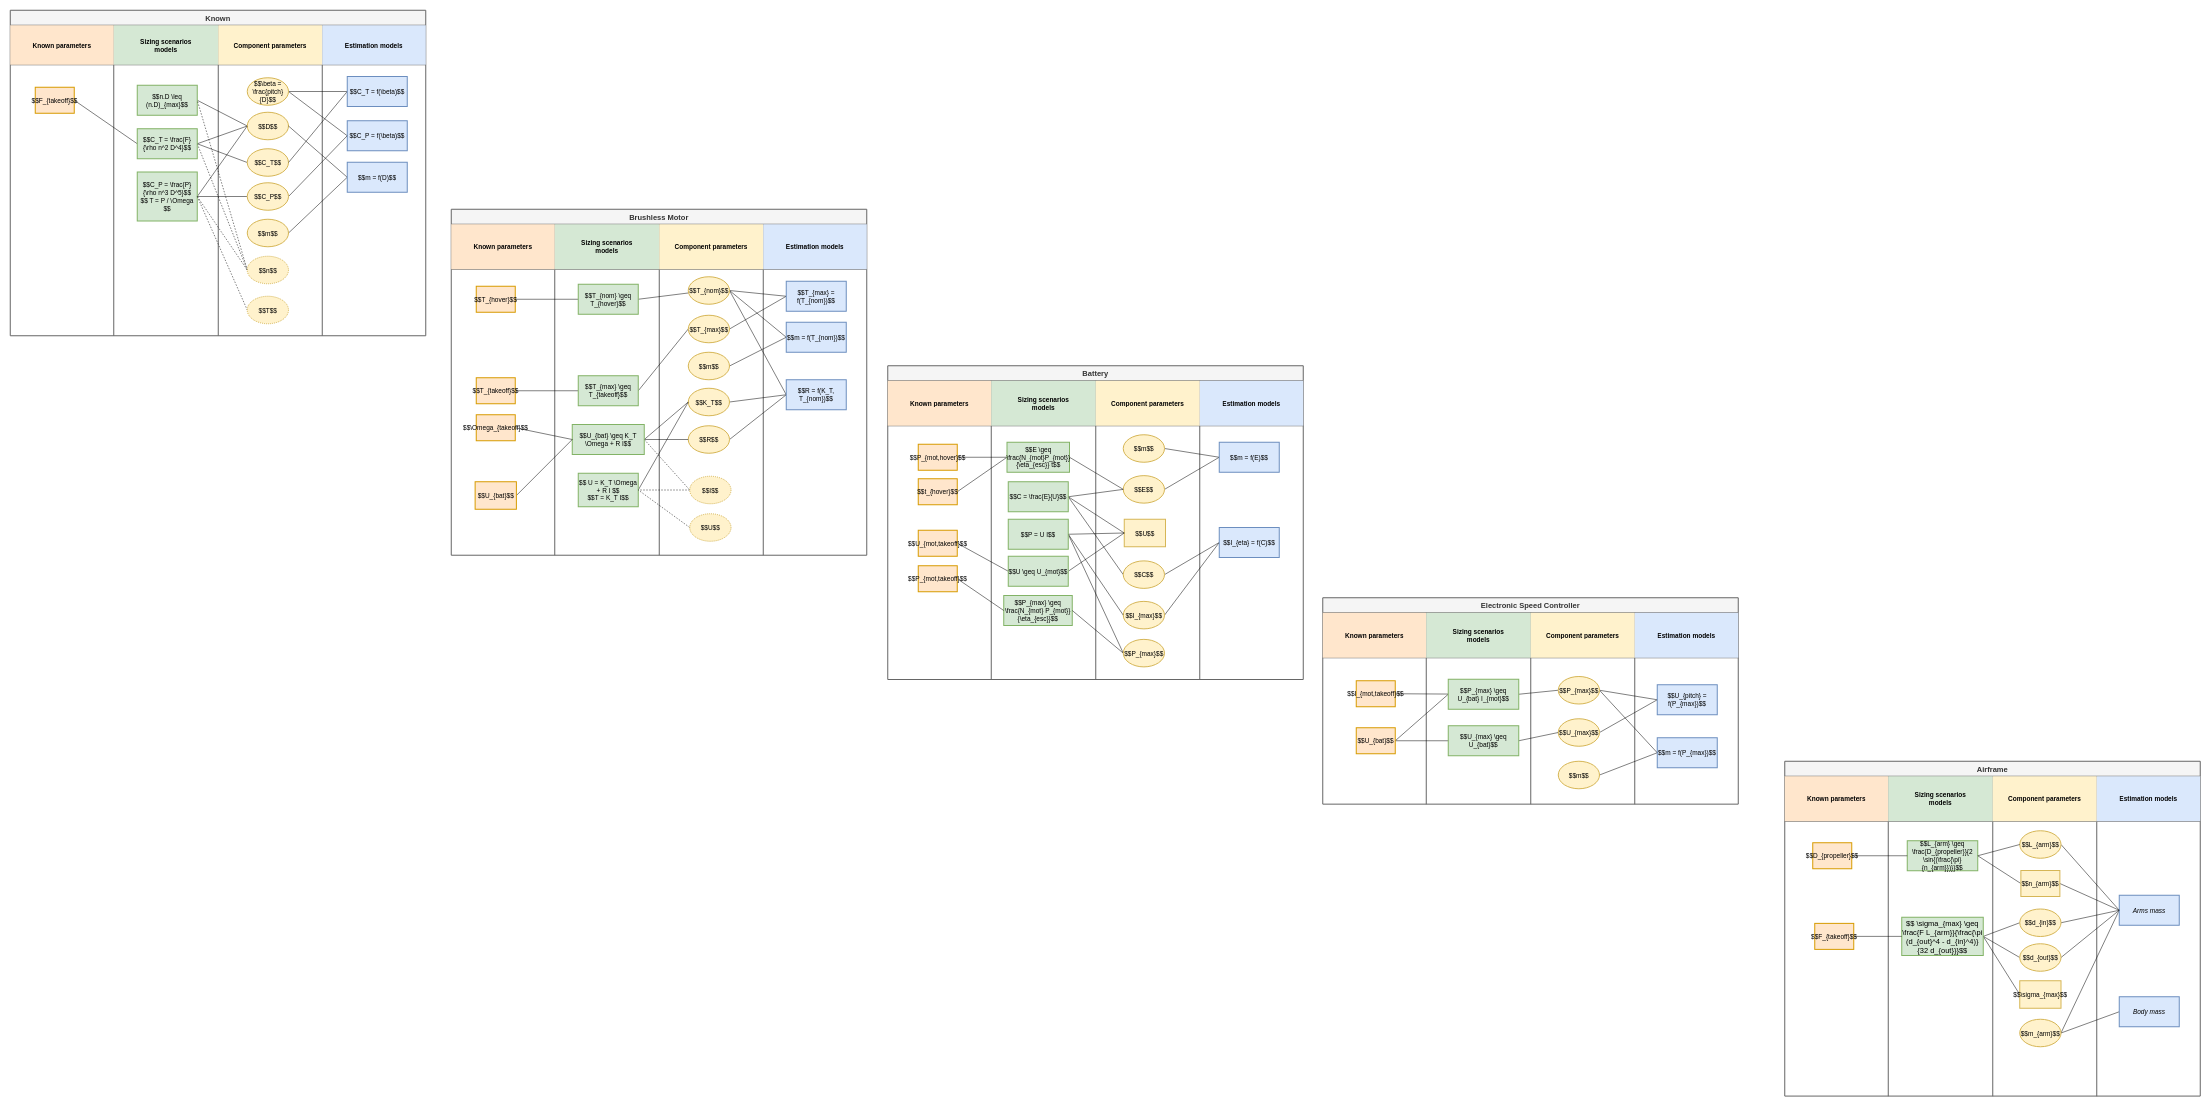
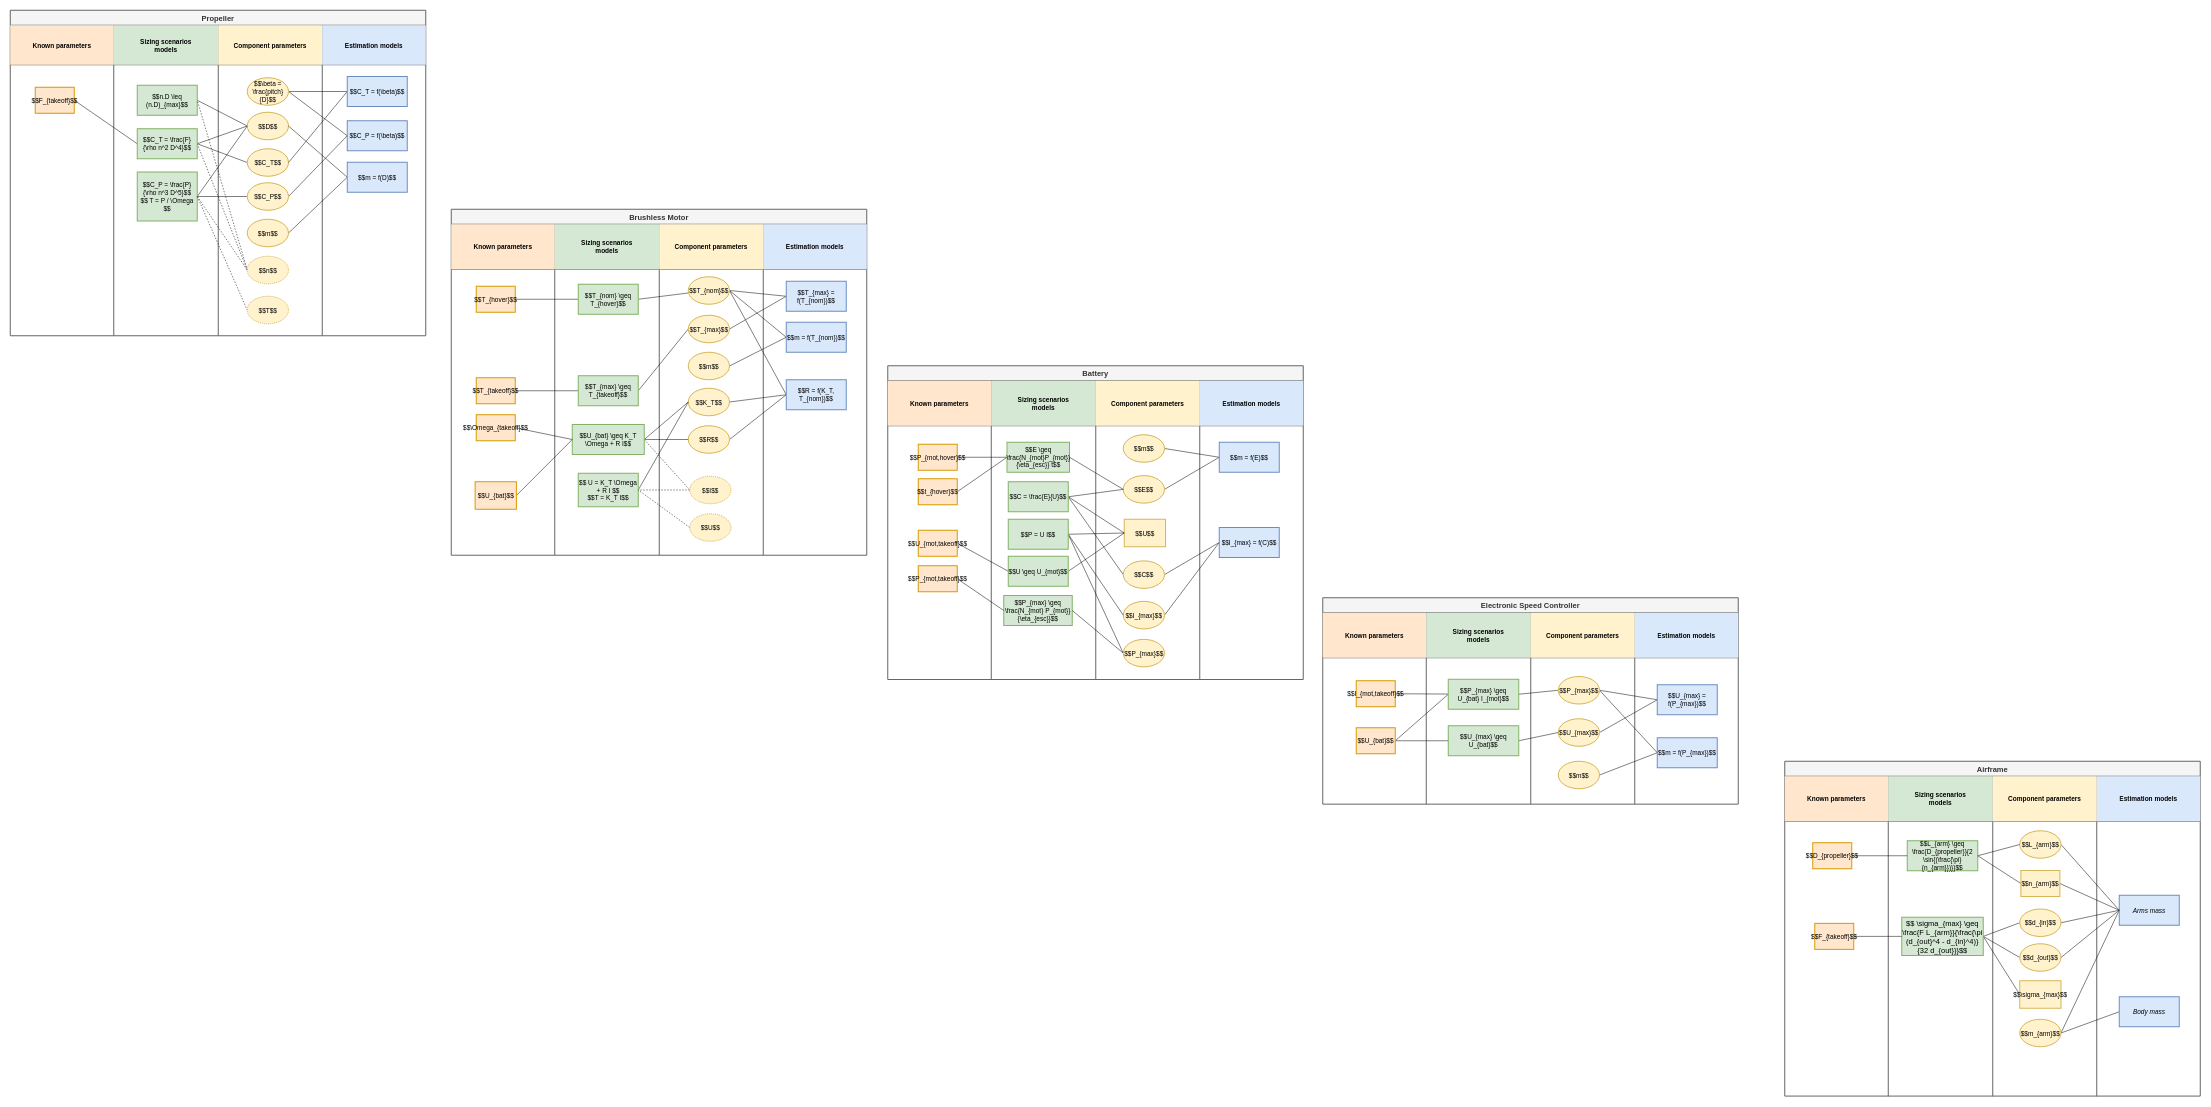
(218, 18) -> (218, 18)
(1249, 543) -> (1249, 543)
(1687, 700) -> (1687, 700)
